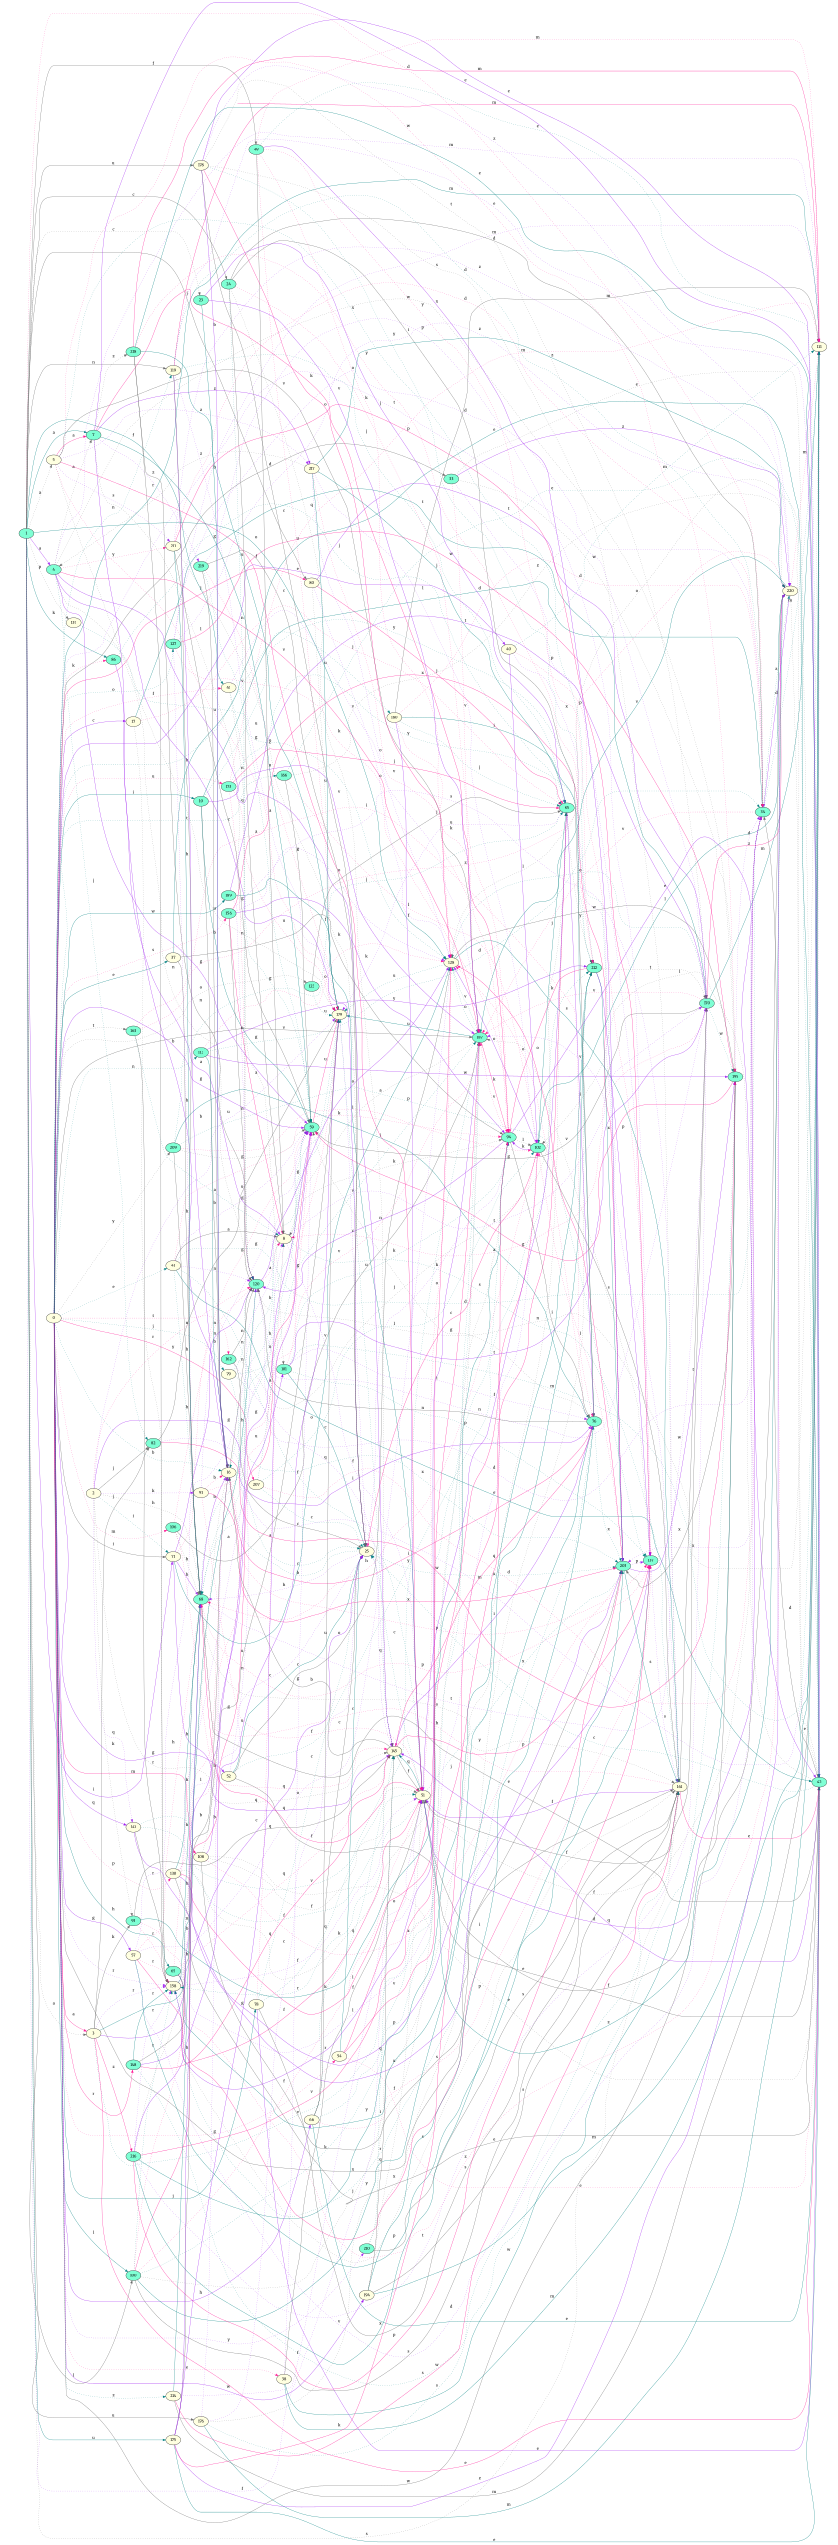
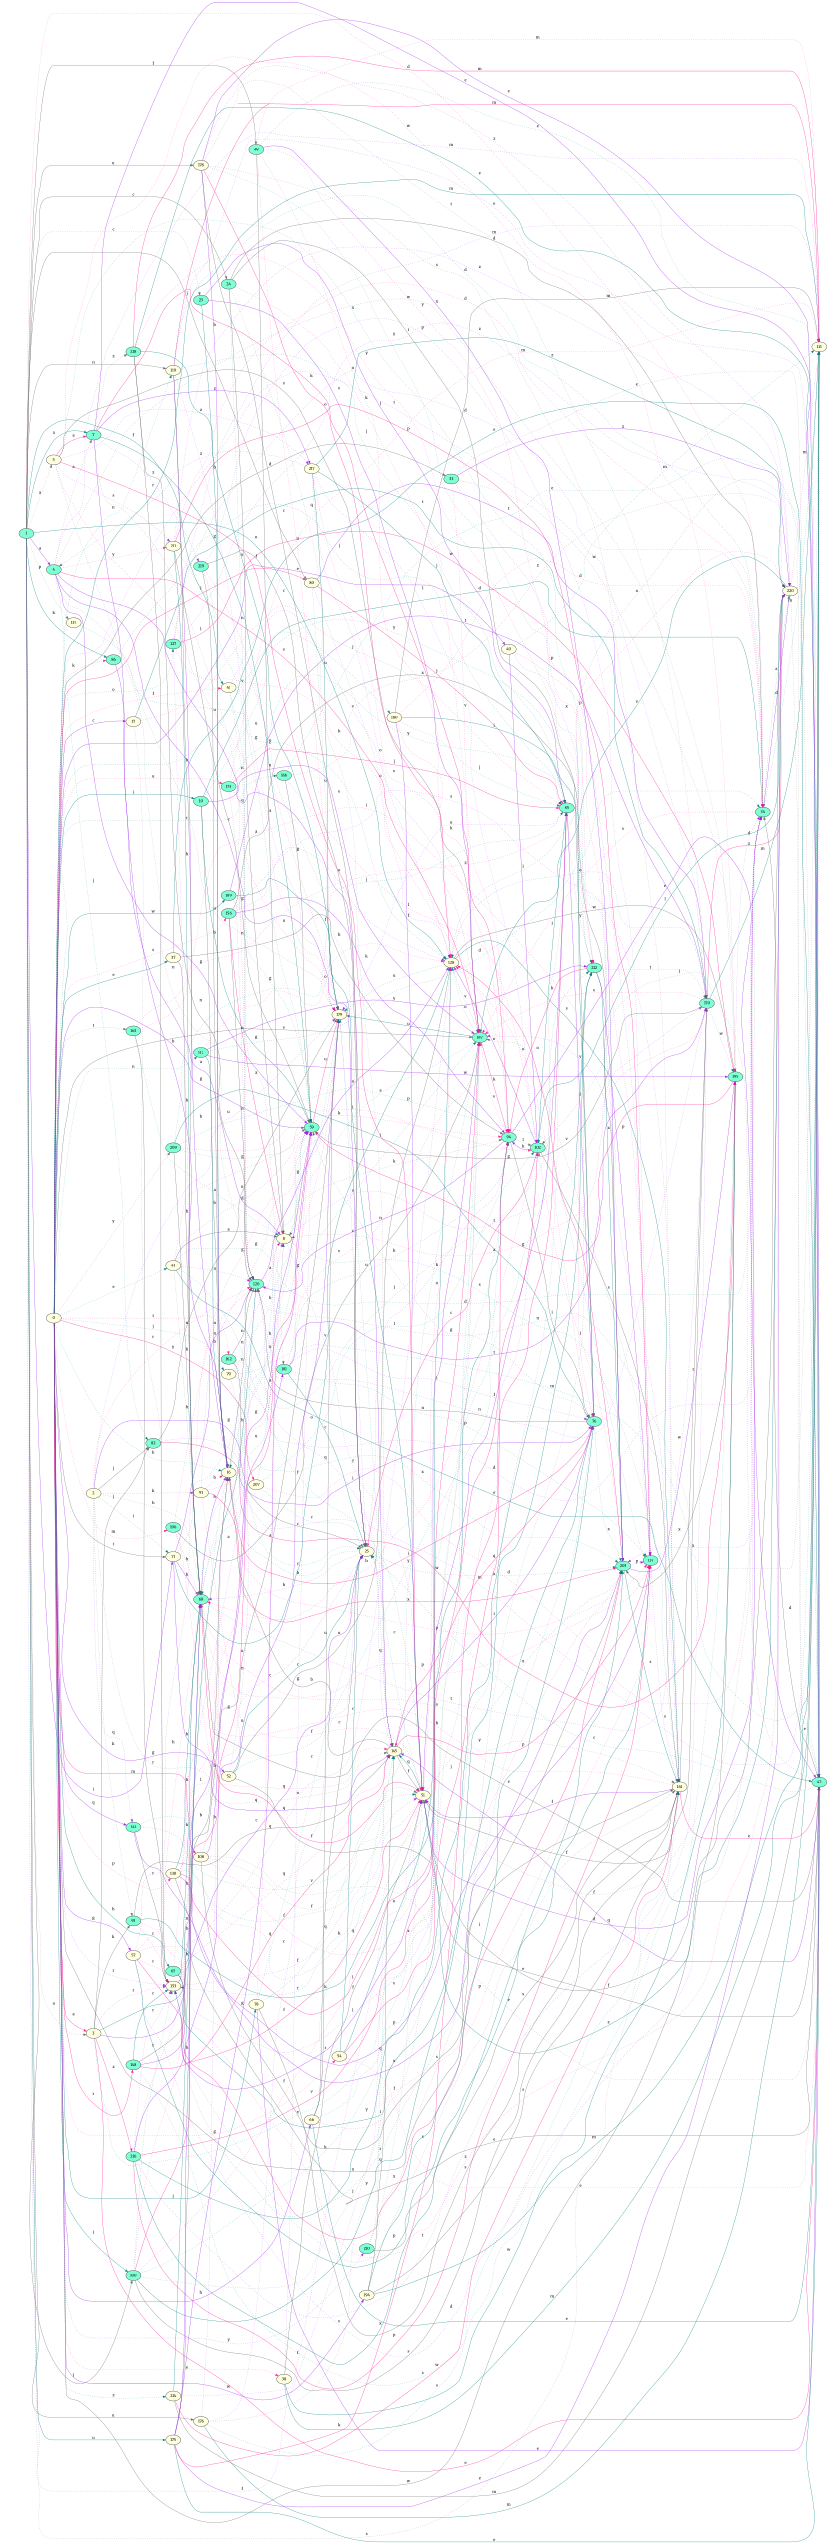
(594, 936) -> (594, 936)
(312, 986) -> none
(435, 1492) -> (435, 1492)
(133, 1827) -> (133, 1827)
(173, 1986) -> (173, 1986)
